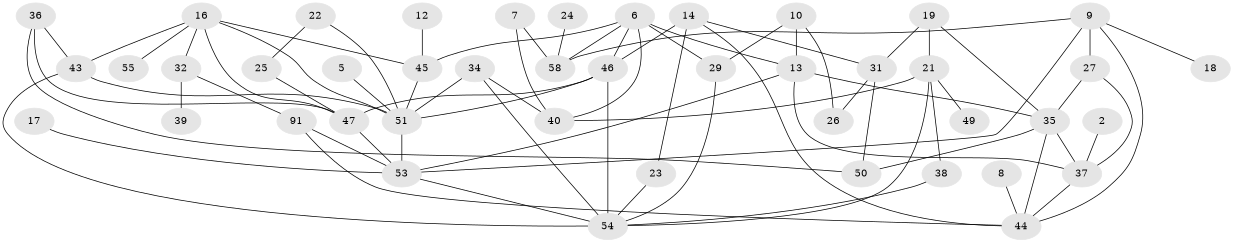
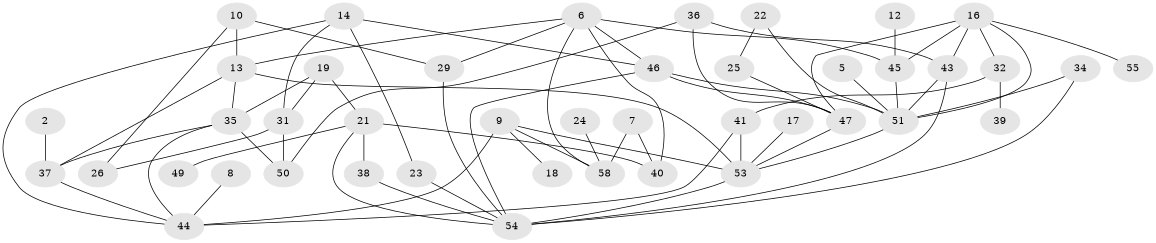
(1090, 69) -> none
(506, 89) -> none
(297, 121) -> (741, 121)
